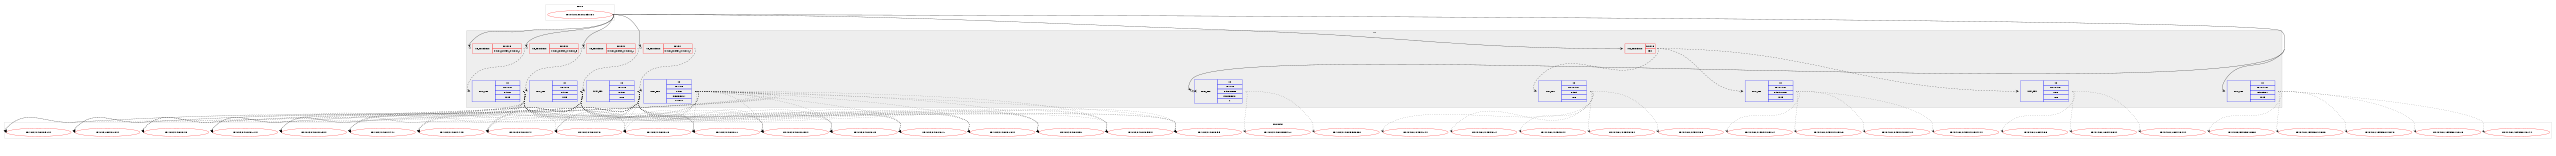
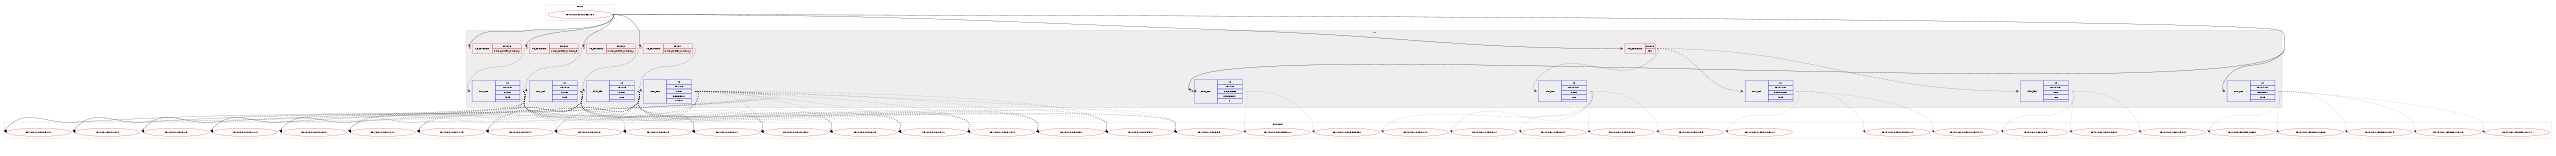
(1829, 132) -> none
